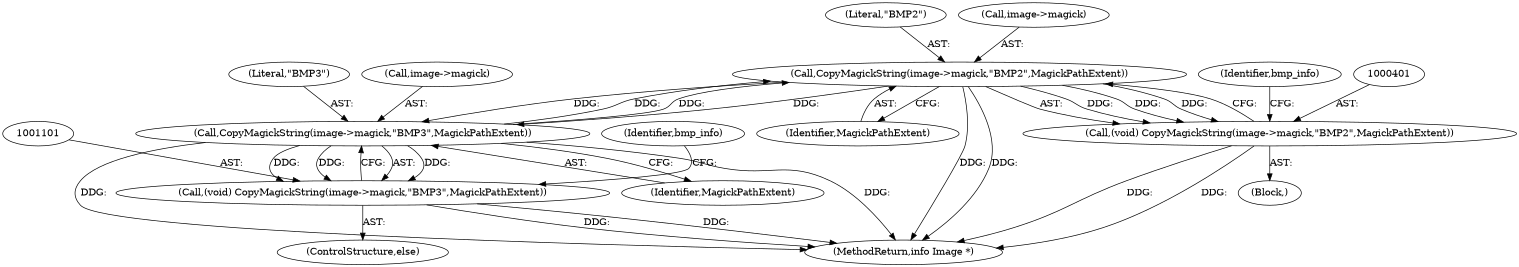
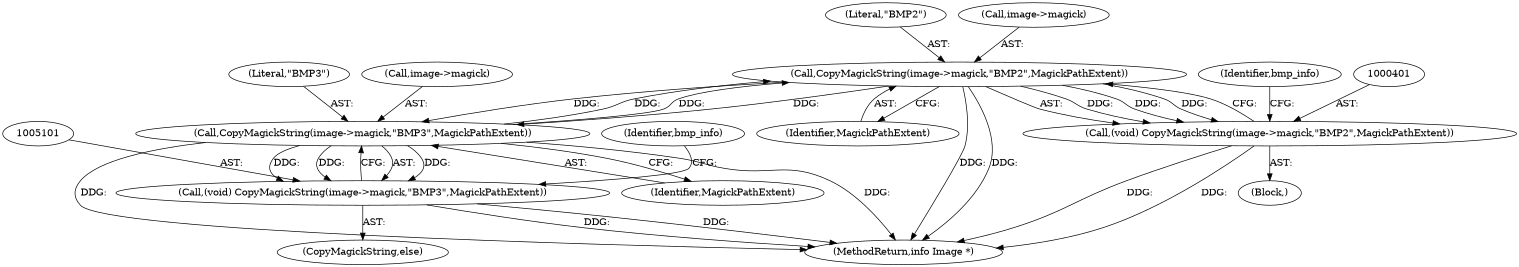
(38, 134) -> (38, 134)
(363, 252) -> (363, 252)
